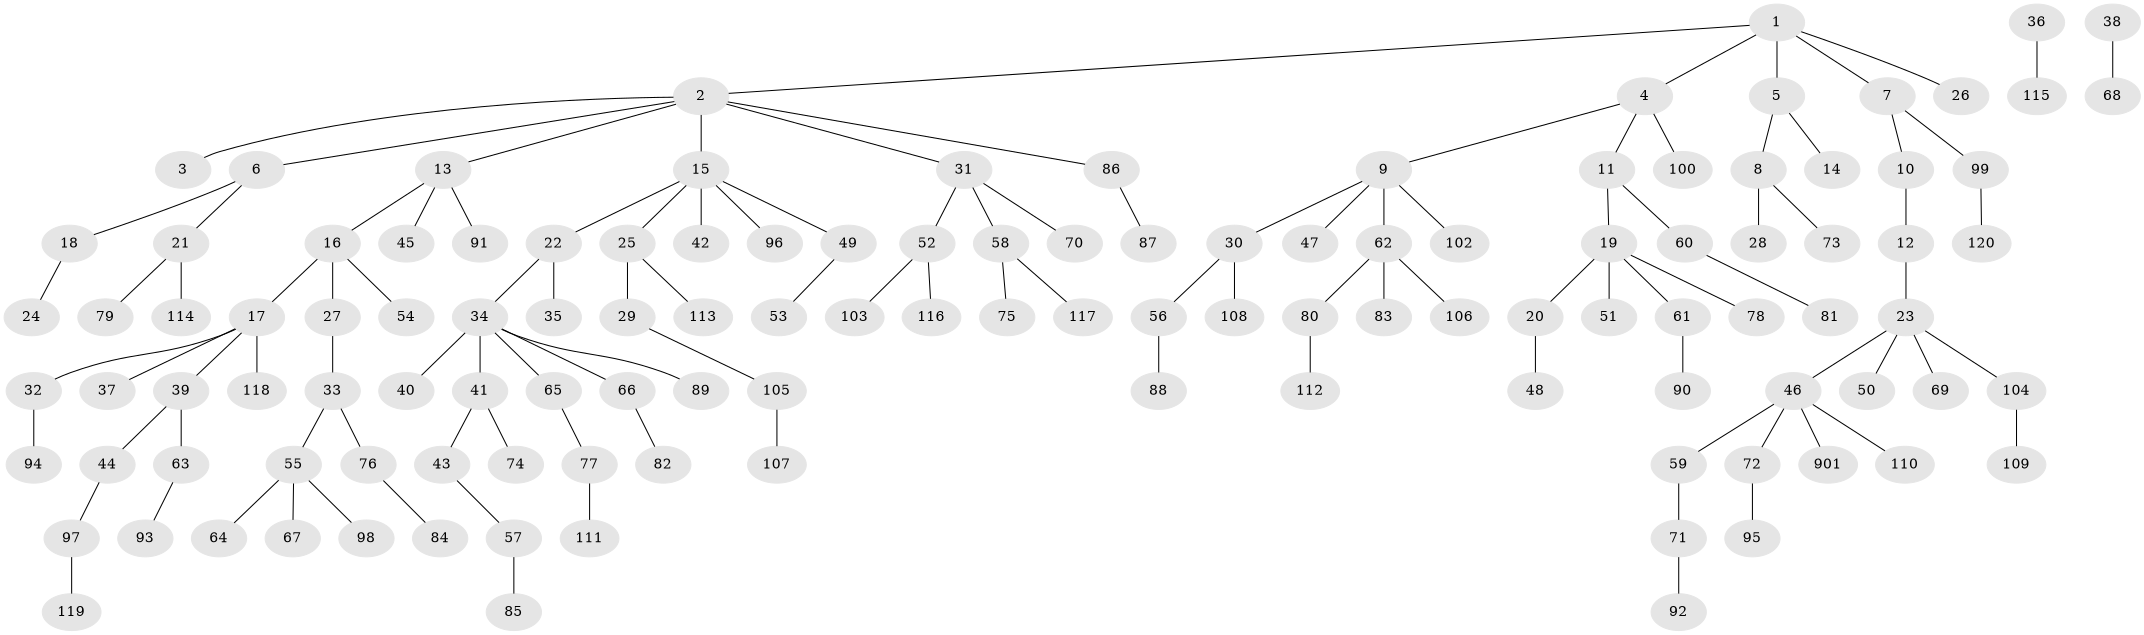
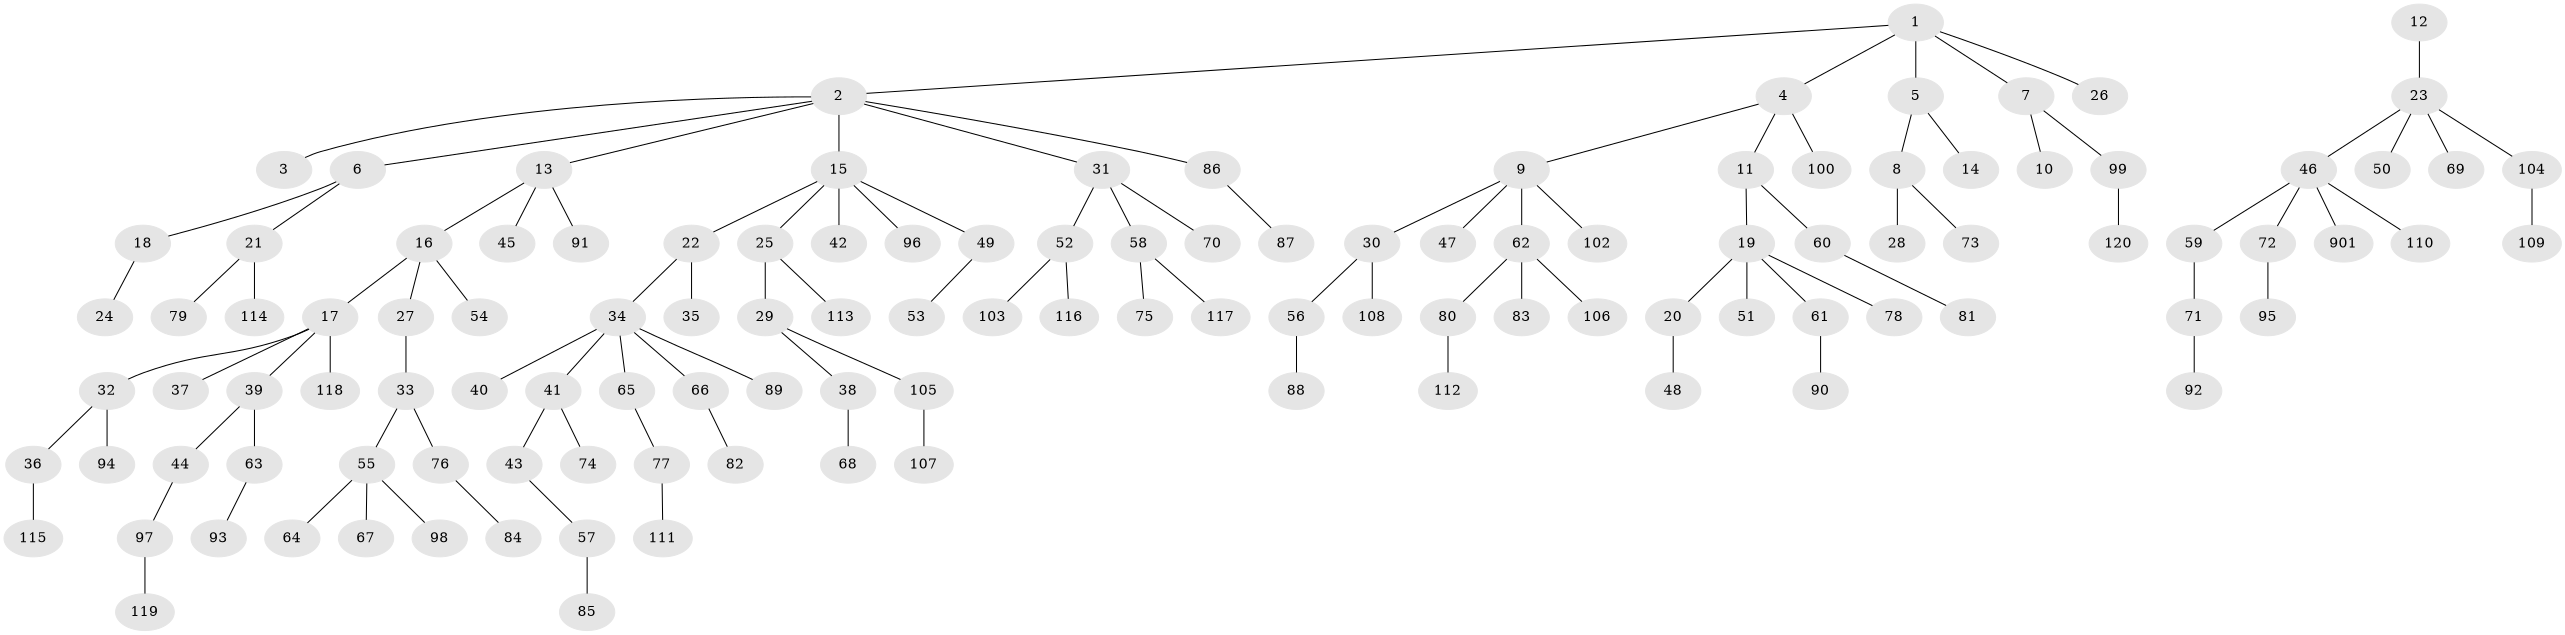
(1906, 207) -> none
none -> (807, 354)
none -> (70, 428)
